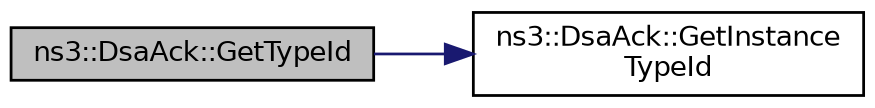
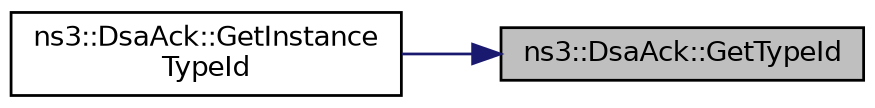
(410, 54) -> (437, 54)
